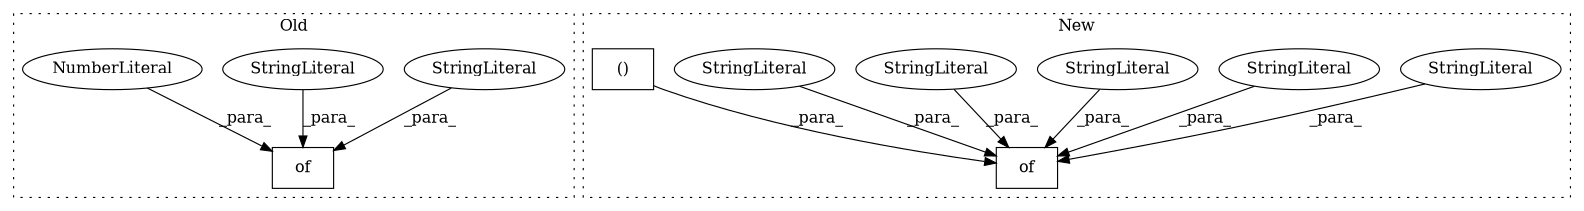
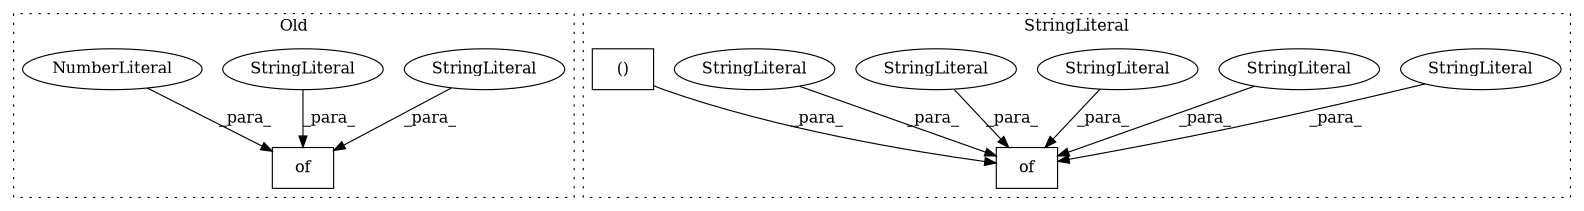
(1077, 27) -> (1077, 27)
